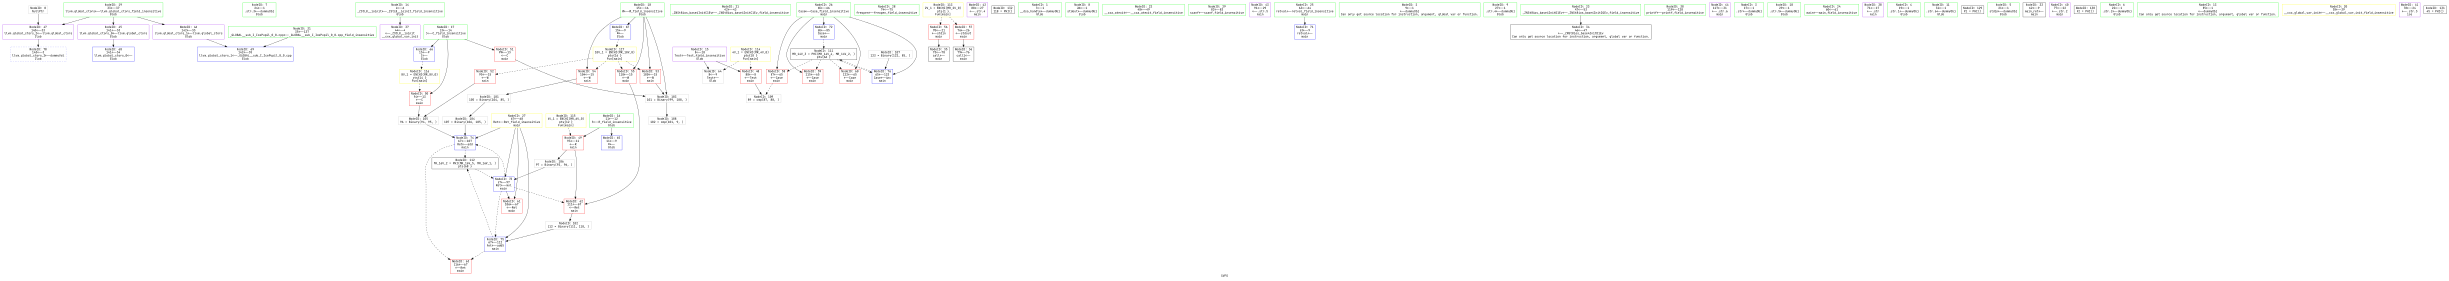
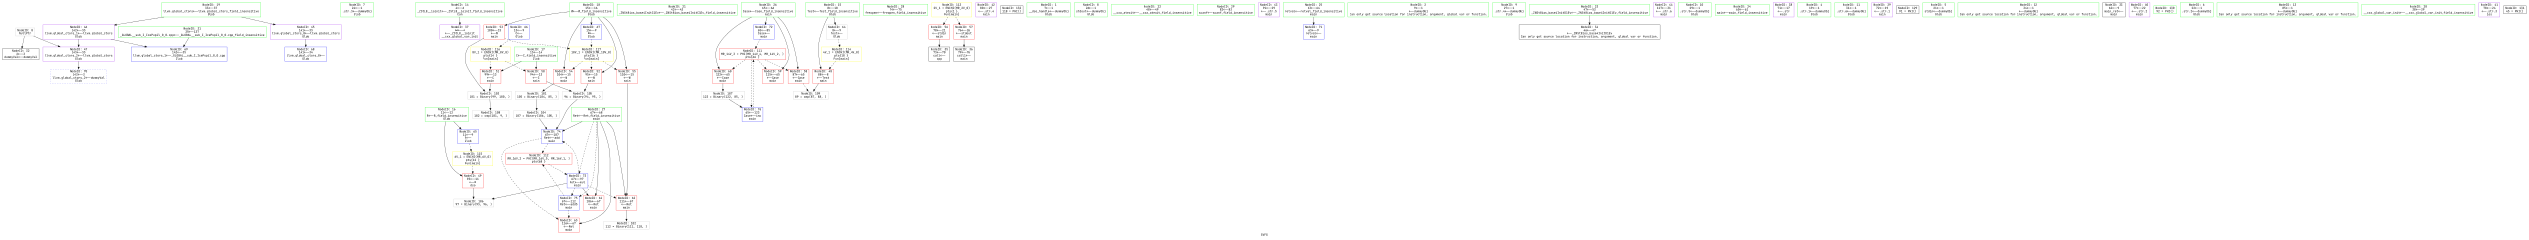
(1675, 10) -> none
(1749, 10) -> none
none -> (1882, 10)
none -> (2028, 10)
(2085, 10) -> (2165, 10)
(2339, 10) -> (2418, 10)
(400, 14) -> (460, 14)
(77, 21) -> (79, 42)
(901, 37) -> none
(436, 42) -> none
none -> (21, 54)
(659, 54) -> (614, 45)
(700, 54) -> (833, 10)
(824, 54) -> (753, 54)
(939, 59) -> (939, 59)
none -> (491, 64)
(632, 65) -> (536, 45)
(732, 65) -> (839, 42)
none -> (723, 86)
(517, 121) -> (596, 114)
none -> (470, 147)
(573, 147) -> (473, 185)
(510, 151) -> (586, 146)
(465, 163) -> (539, 159)
(530, 173) -> (531, 191)
(577, 173) -> (619, 156)
none -> (610, 180)
(528, 186) -> (595, 161)
(531, 235) -> none
